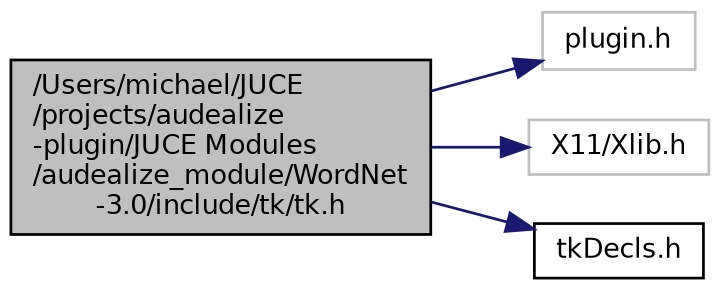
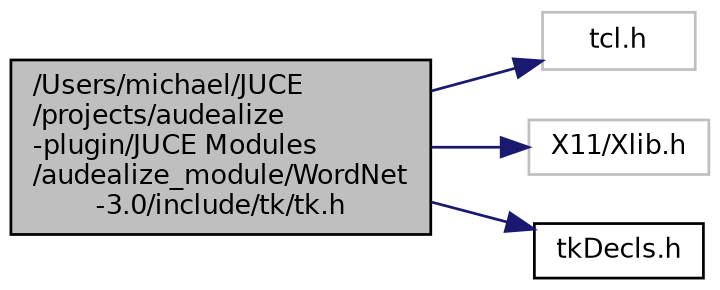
(619, 41) -> (619, 41)
